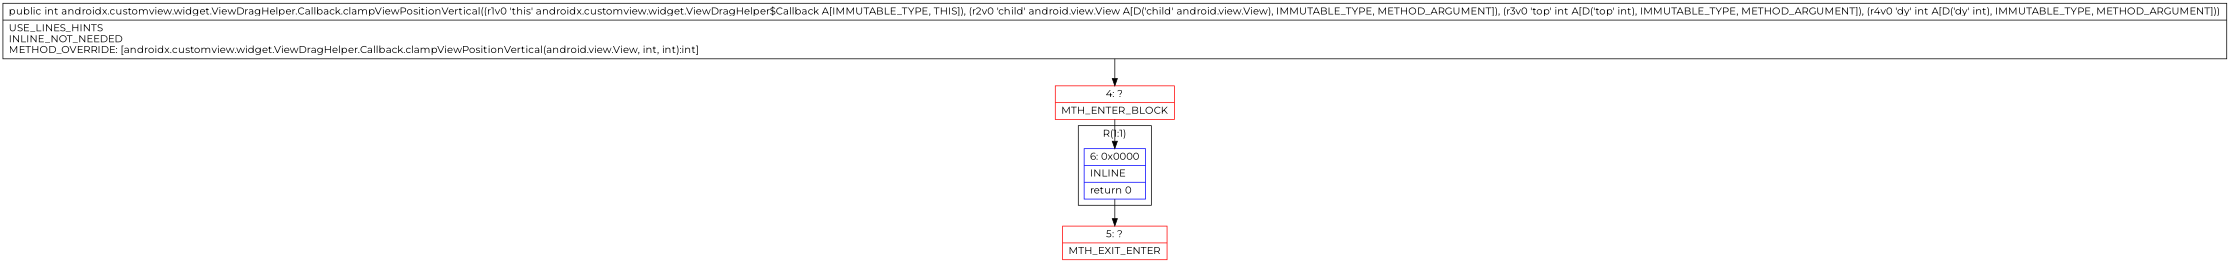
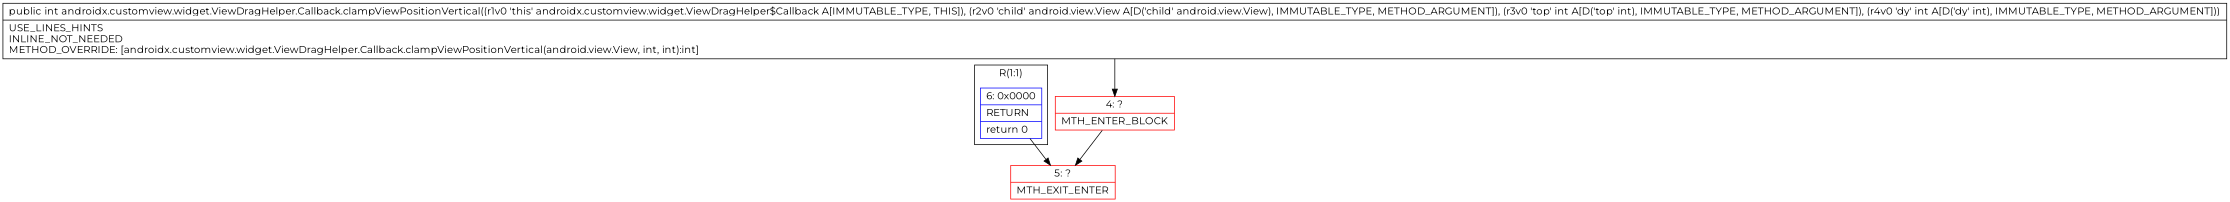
(1115, 130) -> (1091, 145)
(1108, 174) -> (1008, 113)
